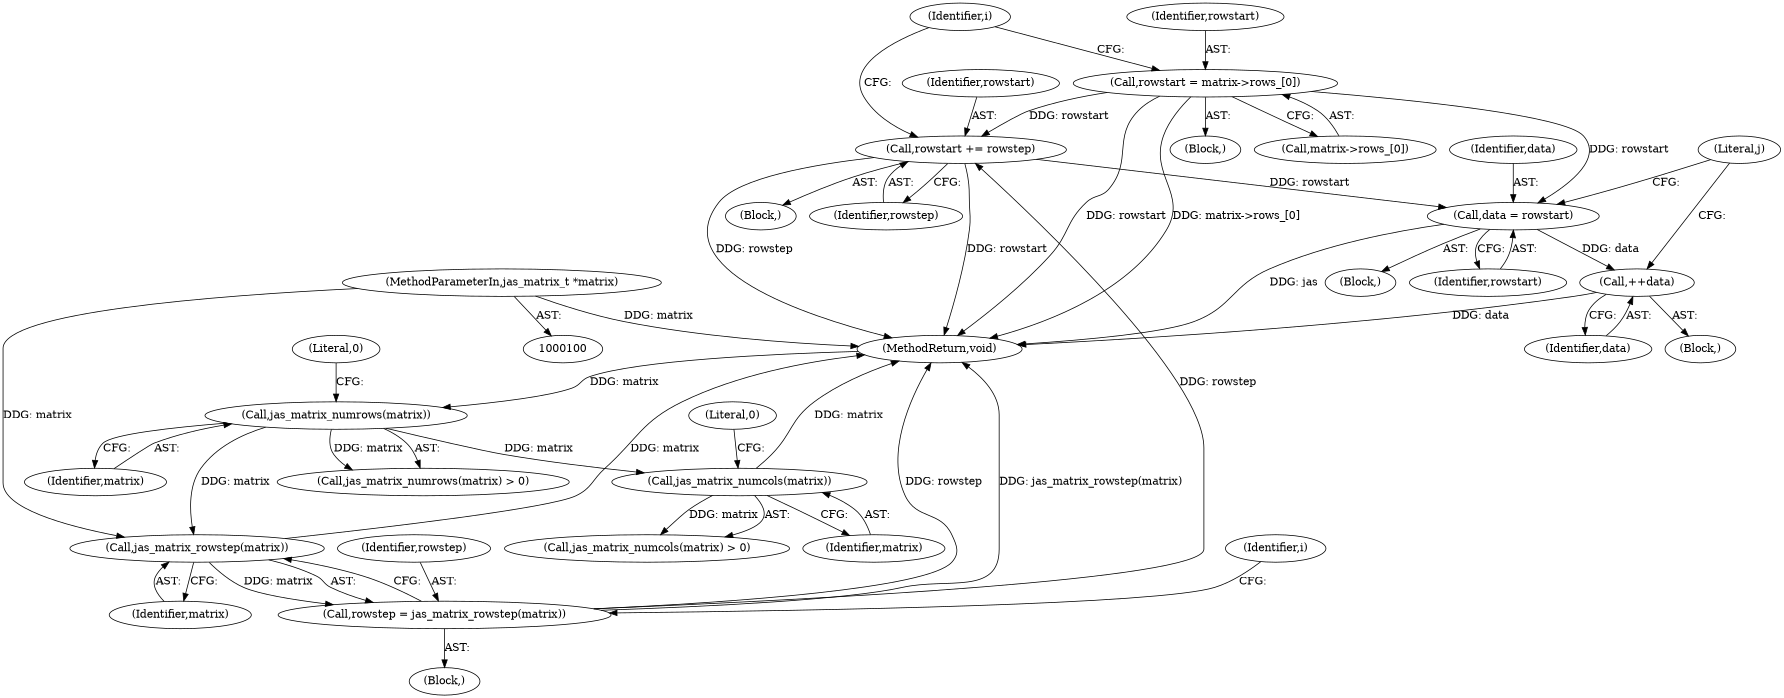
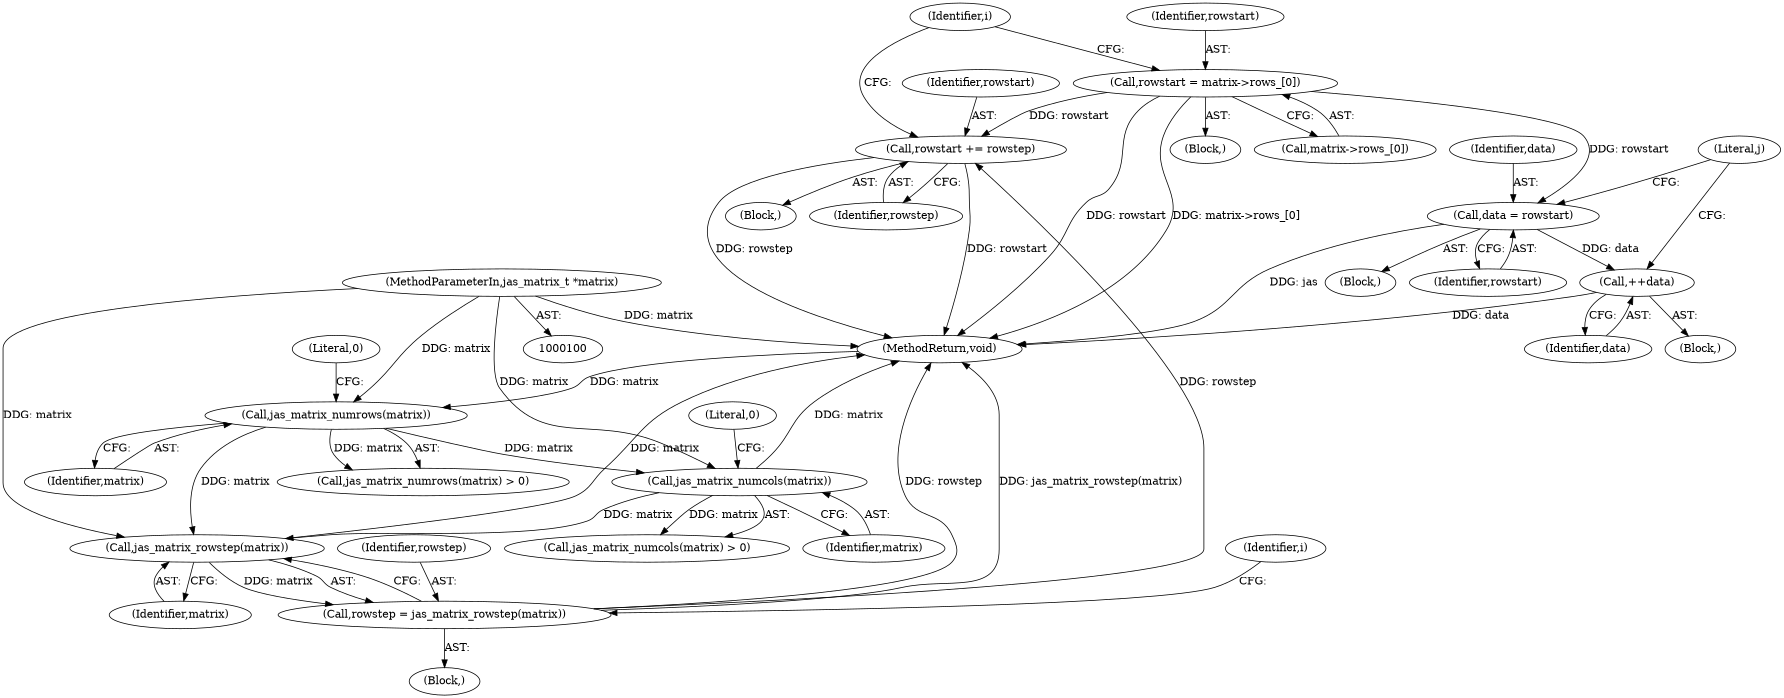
(1237, 183) -> none
none -> (415, 341)
none -> (554, 425)
none -> (480, 533)
